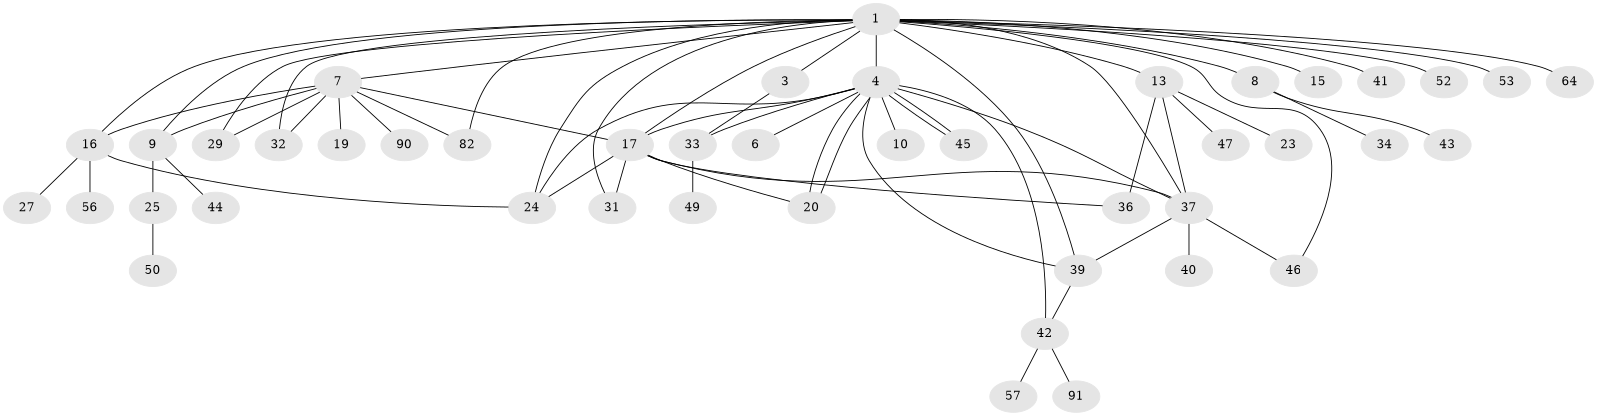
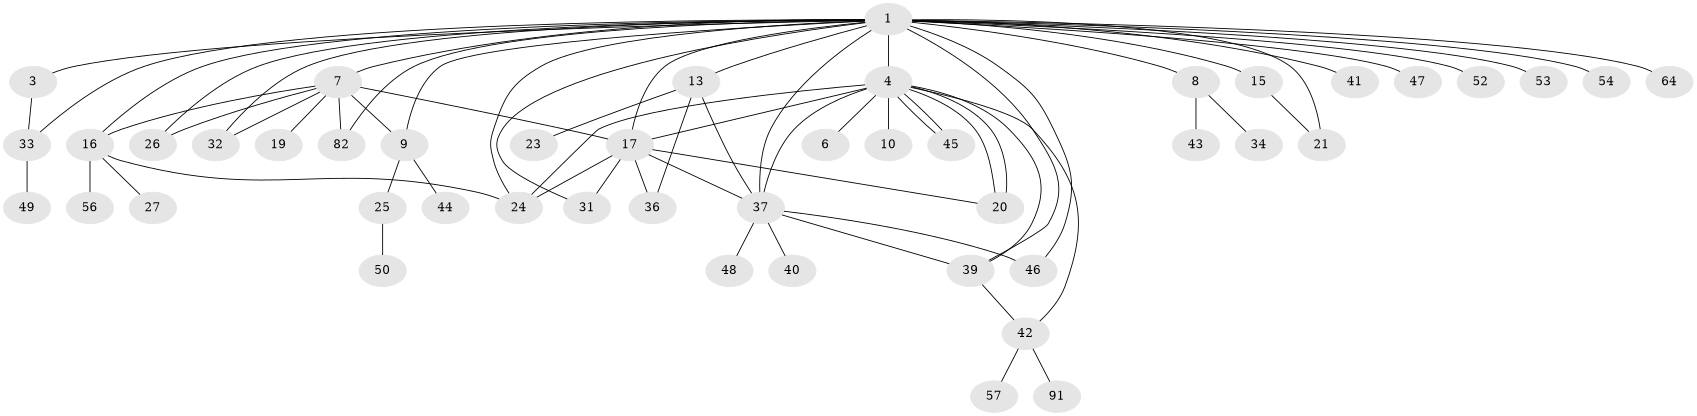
none -> (1607, 82)
(775, 112) -> (441, 29)
(1192, 114) -> (1267, 47)
(216, 145) -> (153, 145)
(404, 145) -> none
none -> (1322, 145)
none -> (729, 271)
